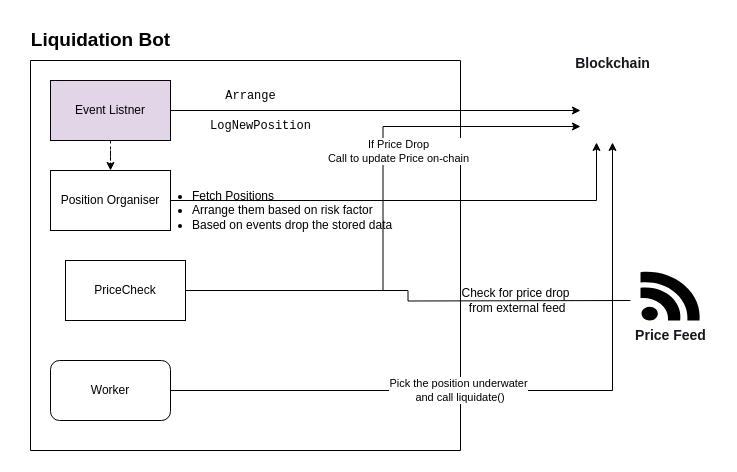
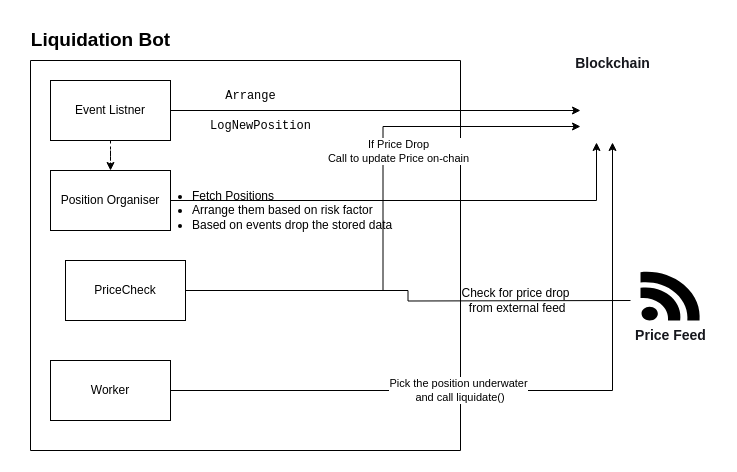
(111, 111) -> (111, 111)
(111, 391) -> (111, 391)
